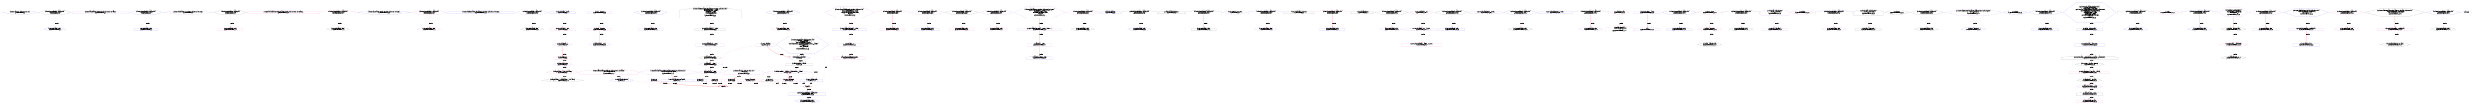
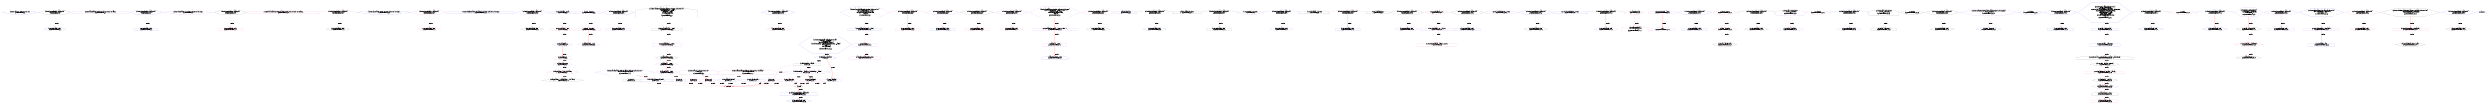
(777, 54) -> (831, 68)
